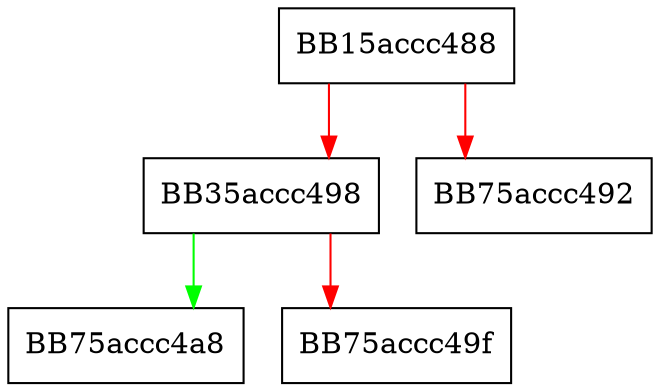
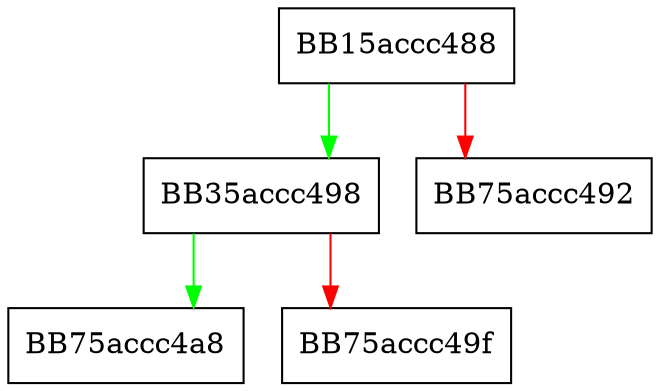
(329, 110) -> (329, 110)
